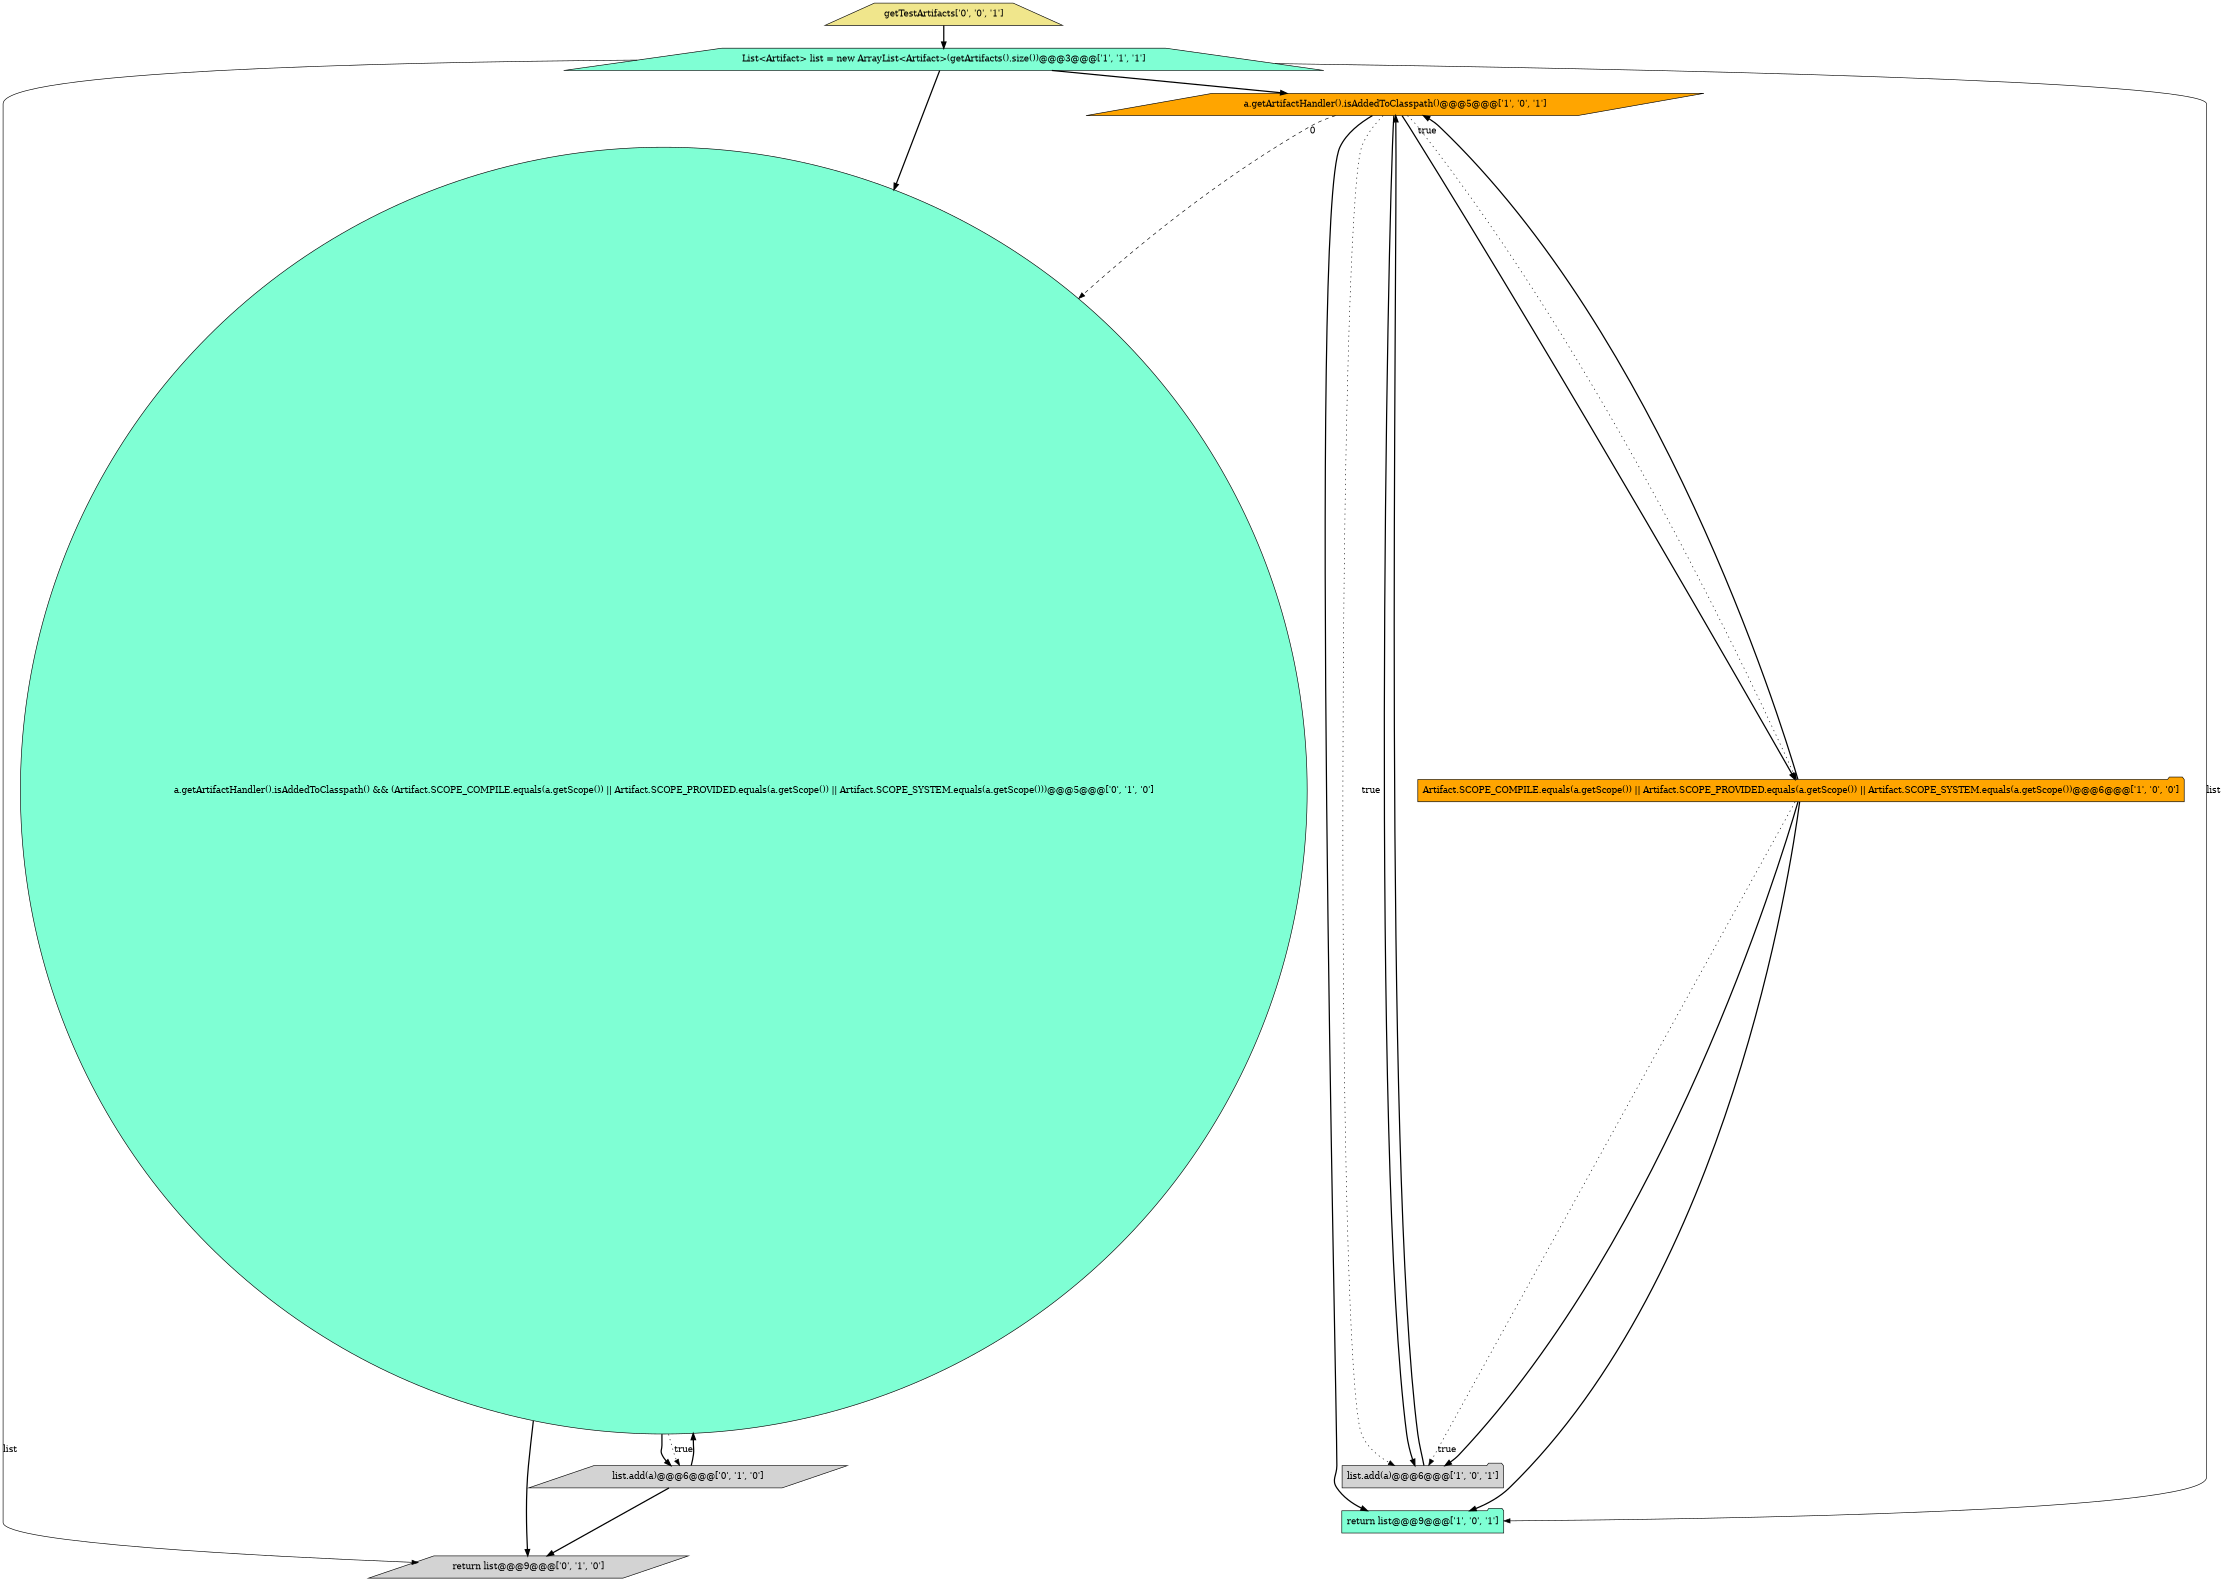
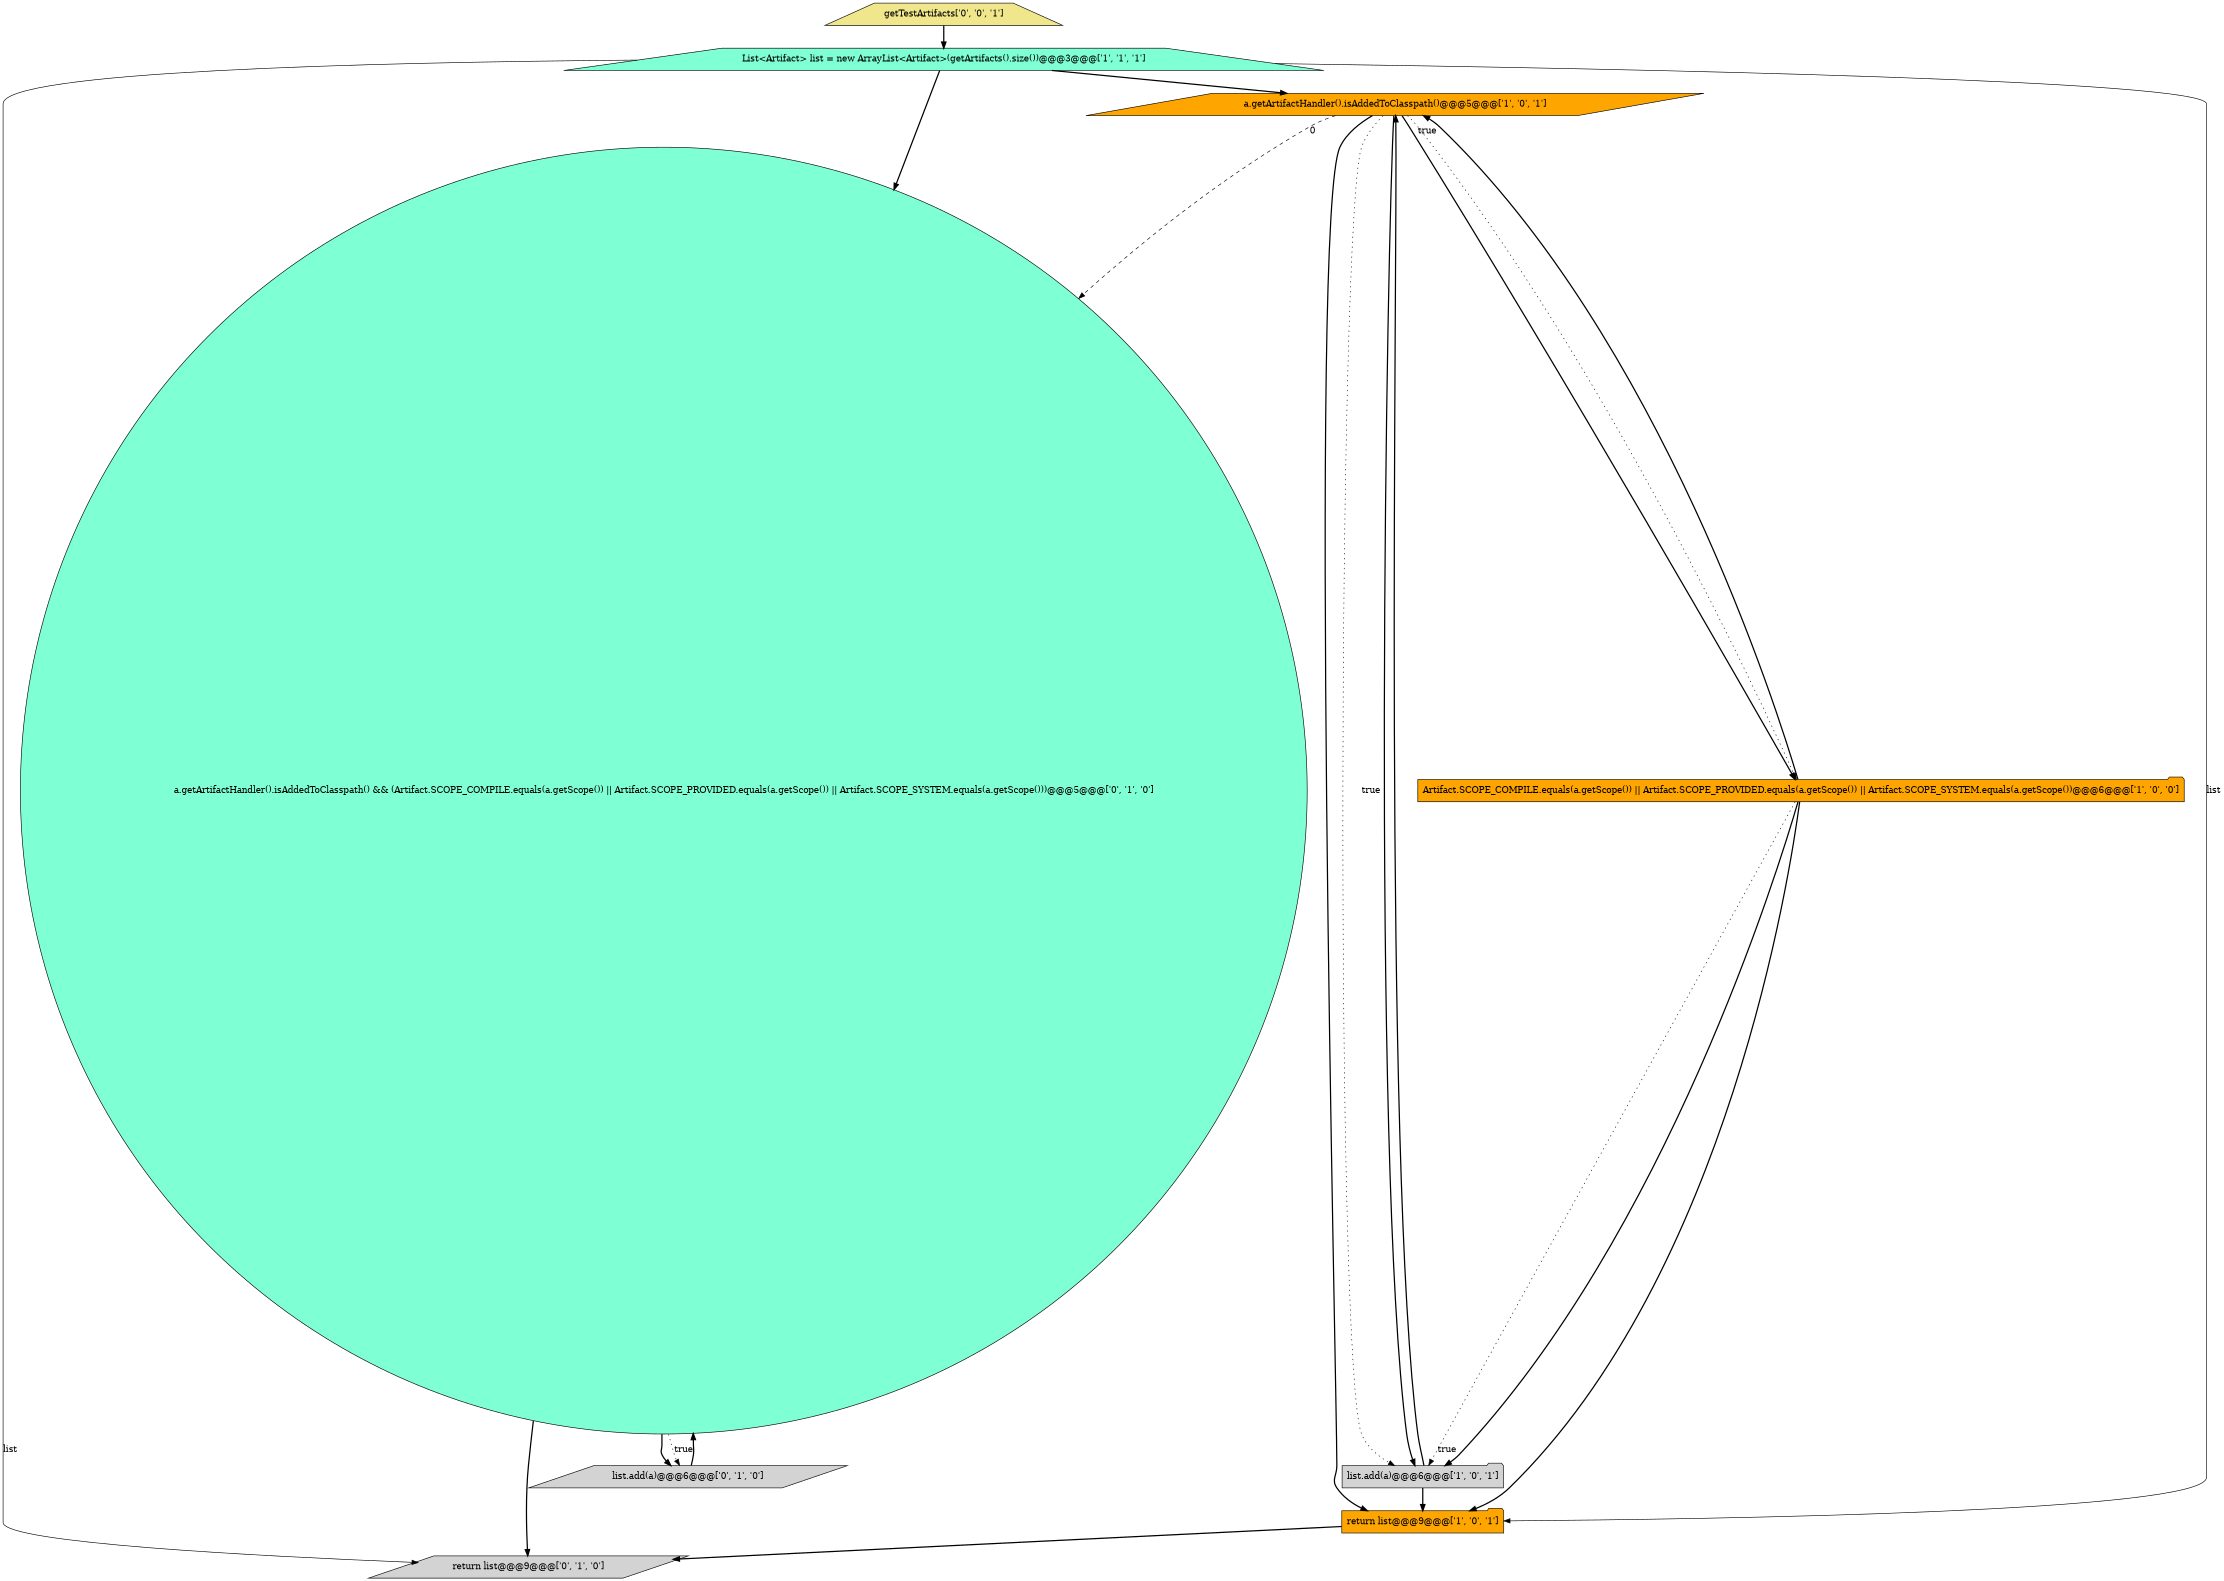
none -> (1423, 1496)
(611, 1520) -> (1011, 1543)
(1423, 1522) -> (1423, 1522)
